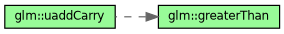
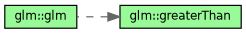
(60, 17) -> (41, 17)
